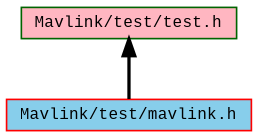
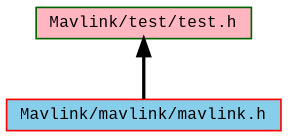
(129, 115) -> (144, 115)
